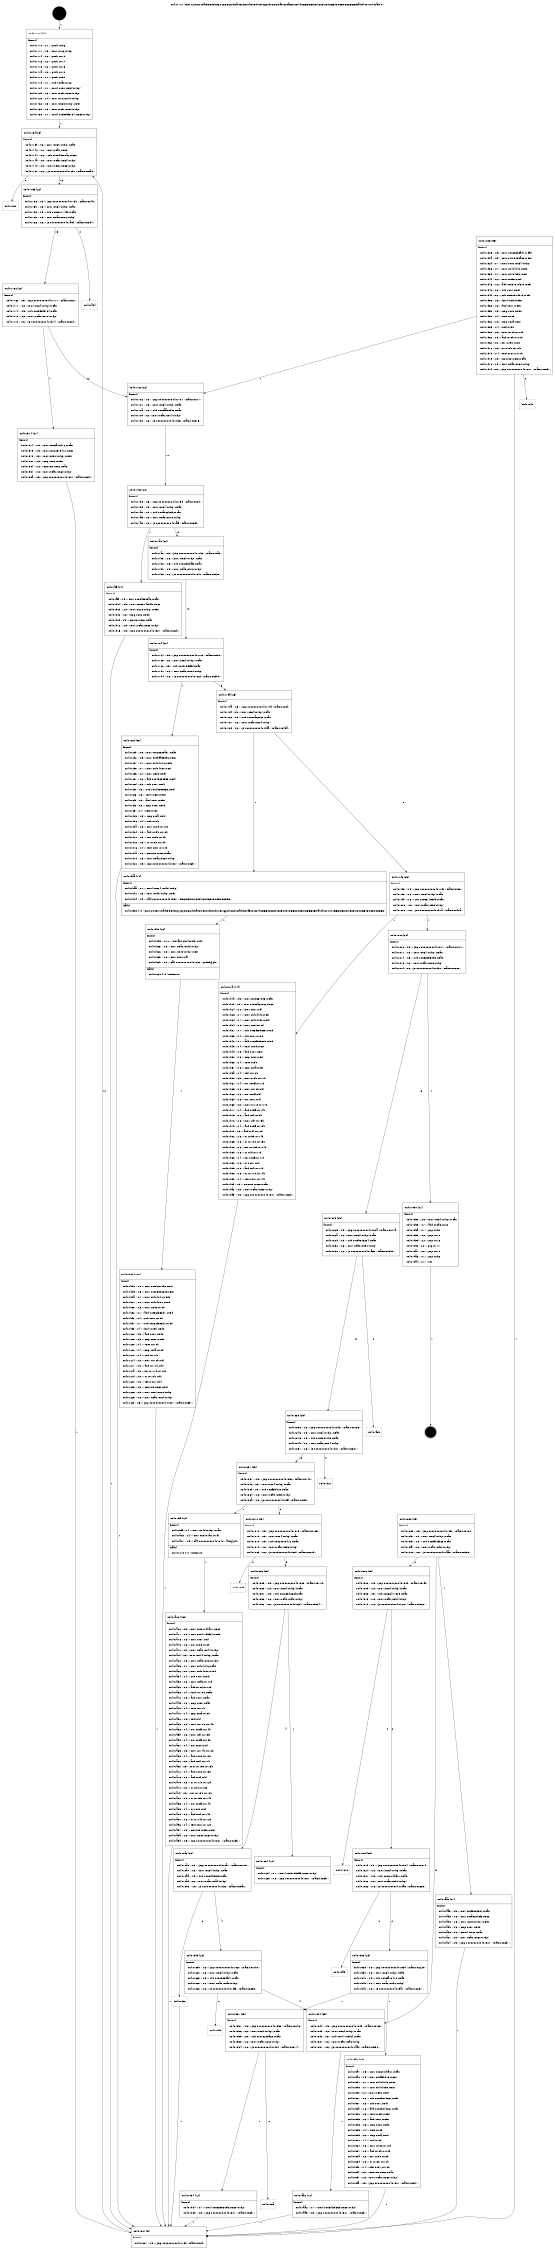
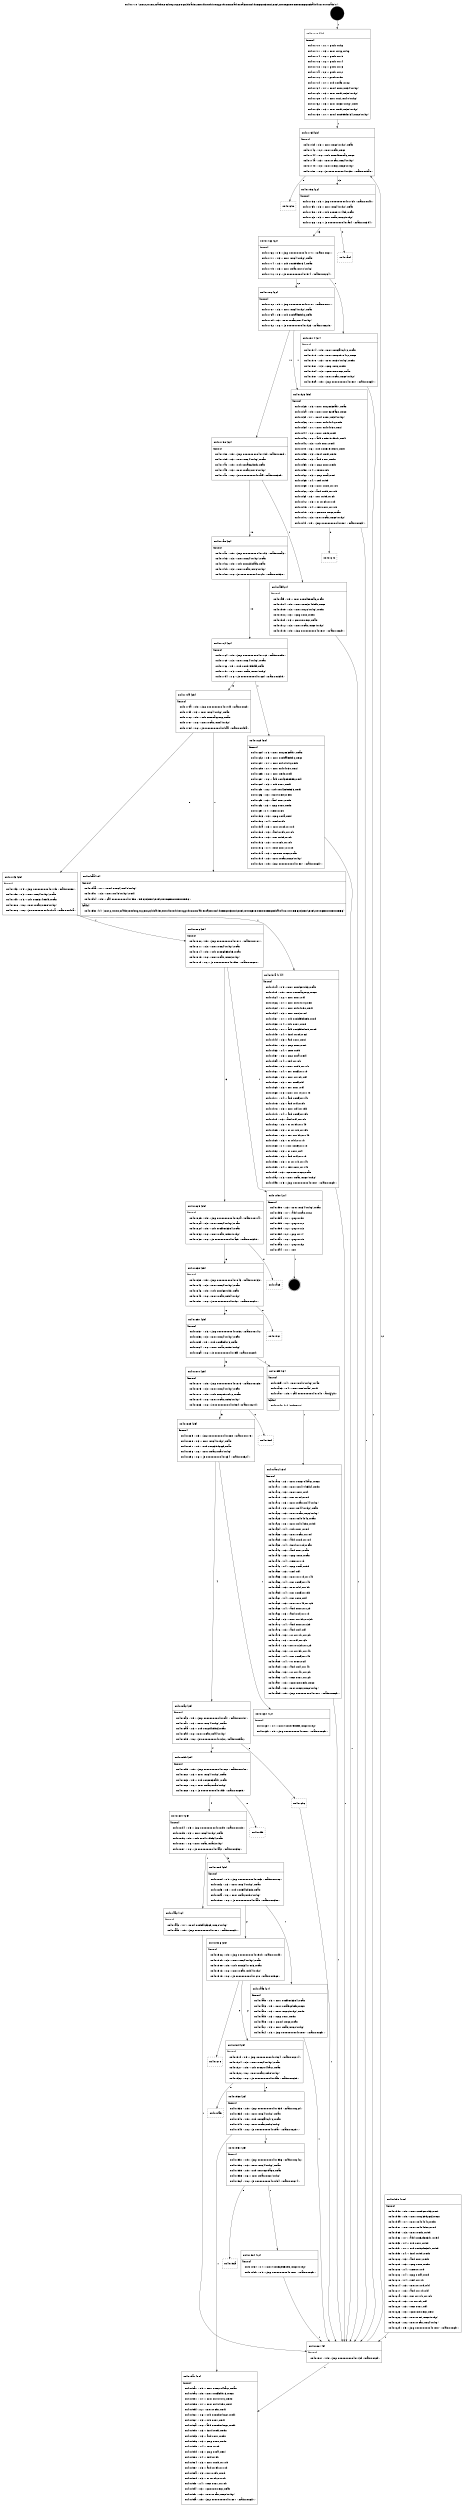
(341, 355) -> (294, 359)
(182, 952) -> none
(435, 1802) -> (226, 1858)
(307, 2230) -> (294, 2387)
